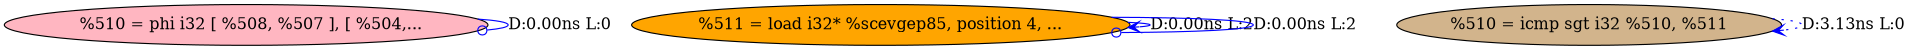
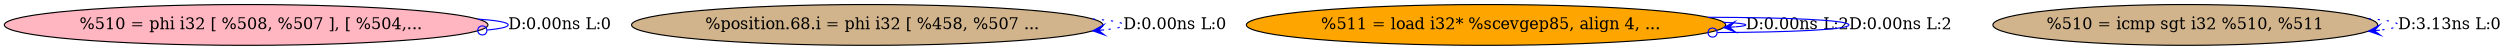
none -> (867, 25)
(881, 25) -> (1486, 25)
